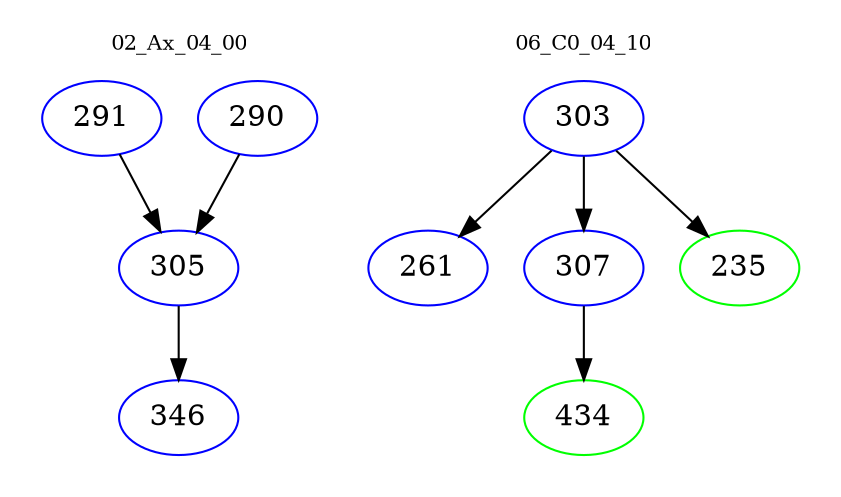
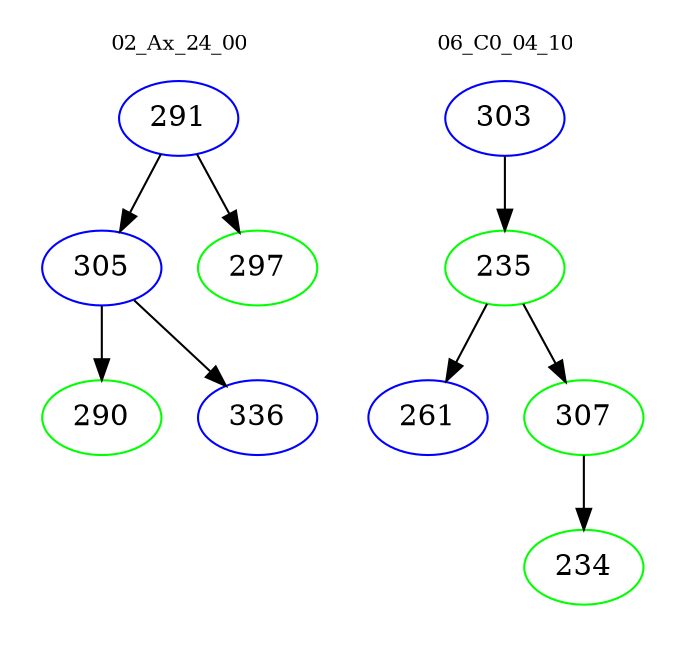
(180, 45) -> (180, 45)
(258, 118) -> (102, 418)
(584, 183) -> (539, 334)
(223, 184) -> (102, 333)
(513, 186) -> (472, 333)
none -> (258, 268)
(584, 268) -> (584, 418)
(179, 418) -> (258, 418)
(584, 418) -> (584, 567)
